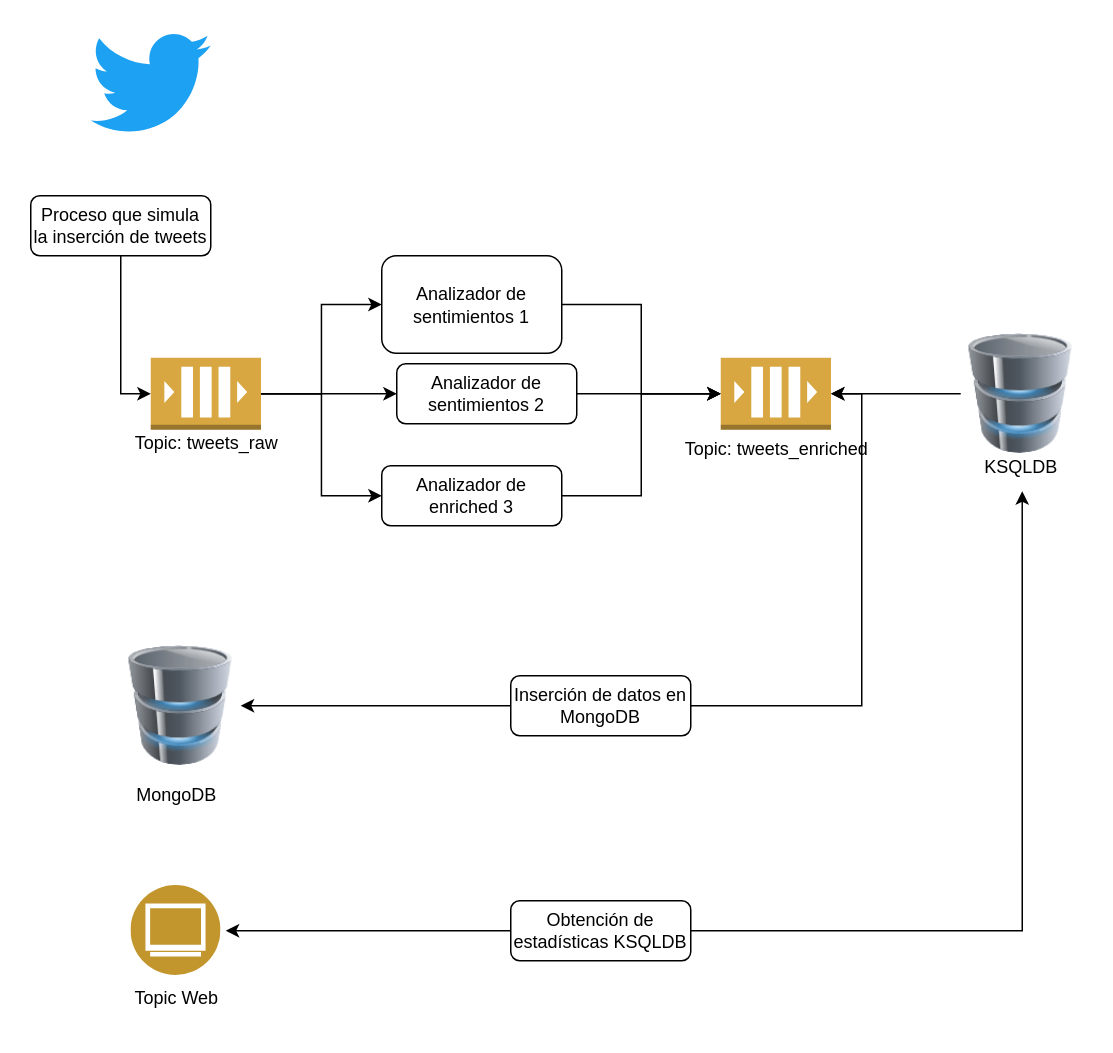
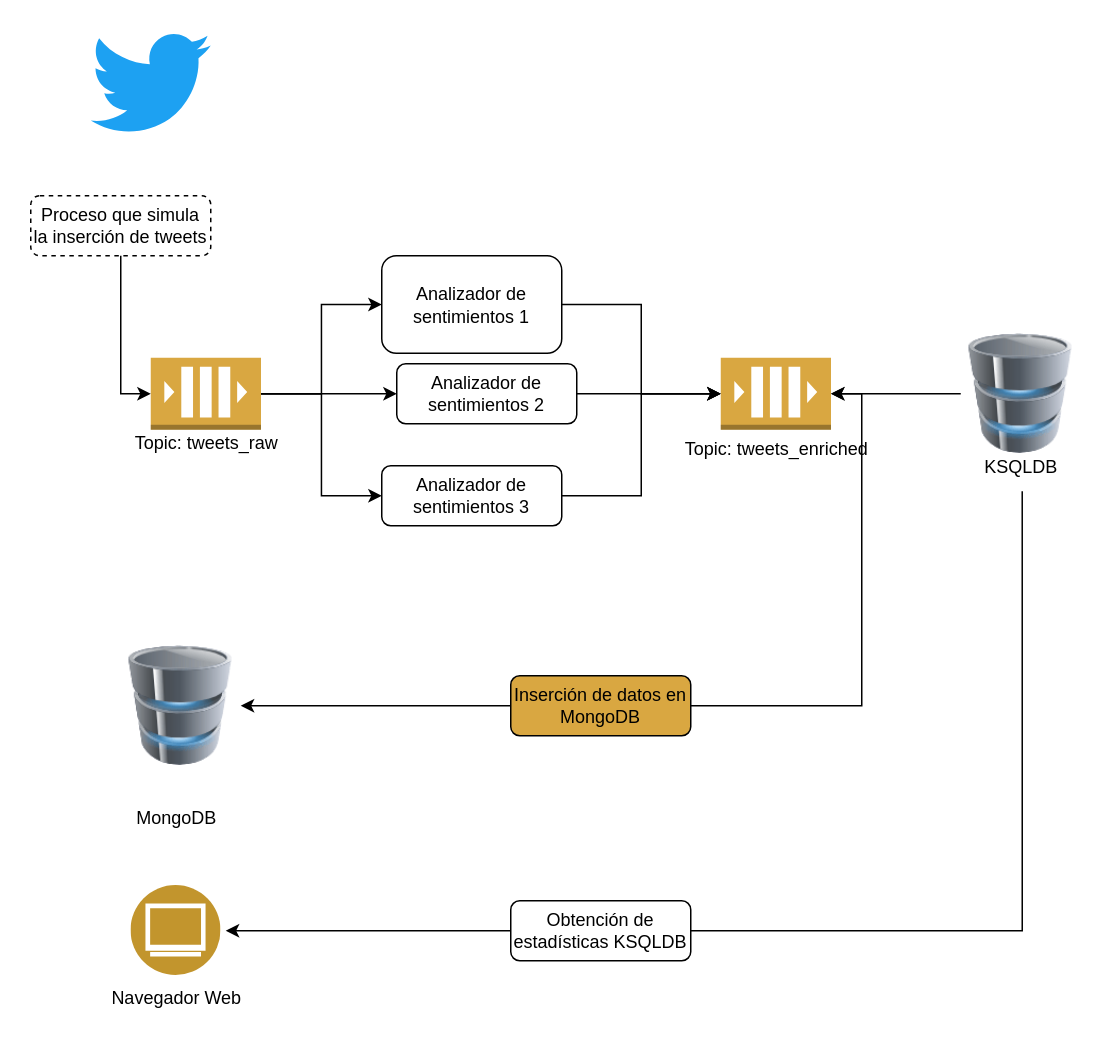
(121, 226) -> (121, 226)
(472, 496) -> (472, 496)
(1022, 503) -> (1022, 498)
(601, 706) -> (601, 706)
(176, 796) -> (176, 818)
(177, 998) -> (177, 998)
